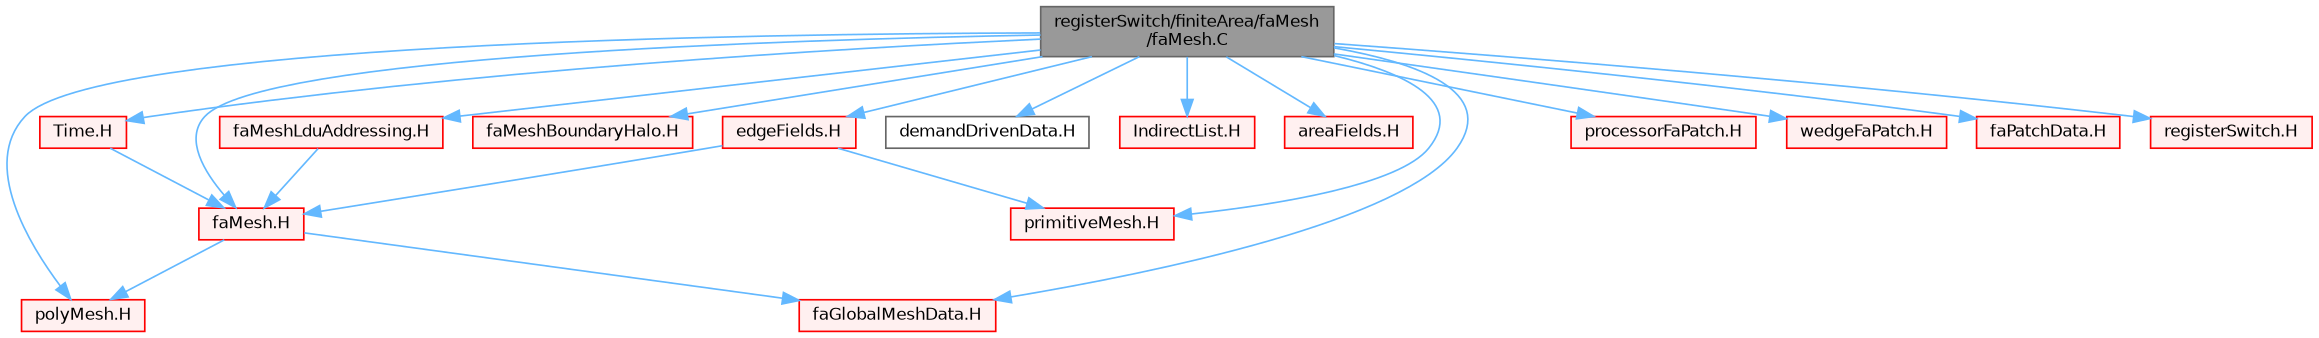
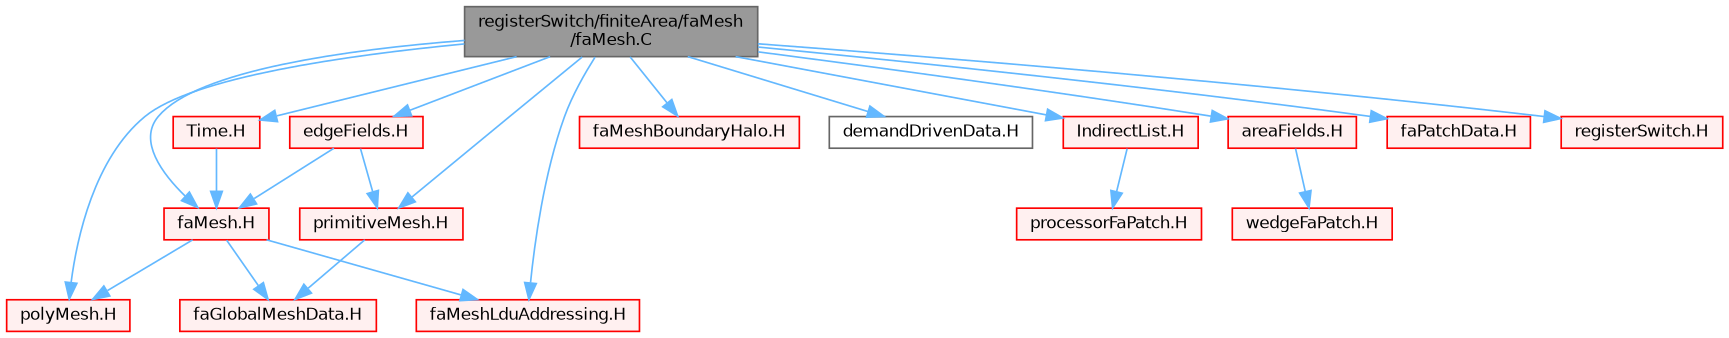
(1552, 85) -> (1300, 170)
(1467, 91) -> (1122, 170)
(297, 172) -> (364, 267)
(1335, 219) -> (331, 269)
